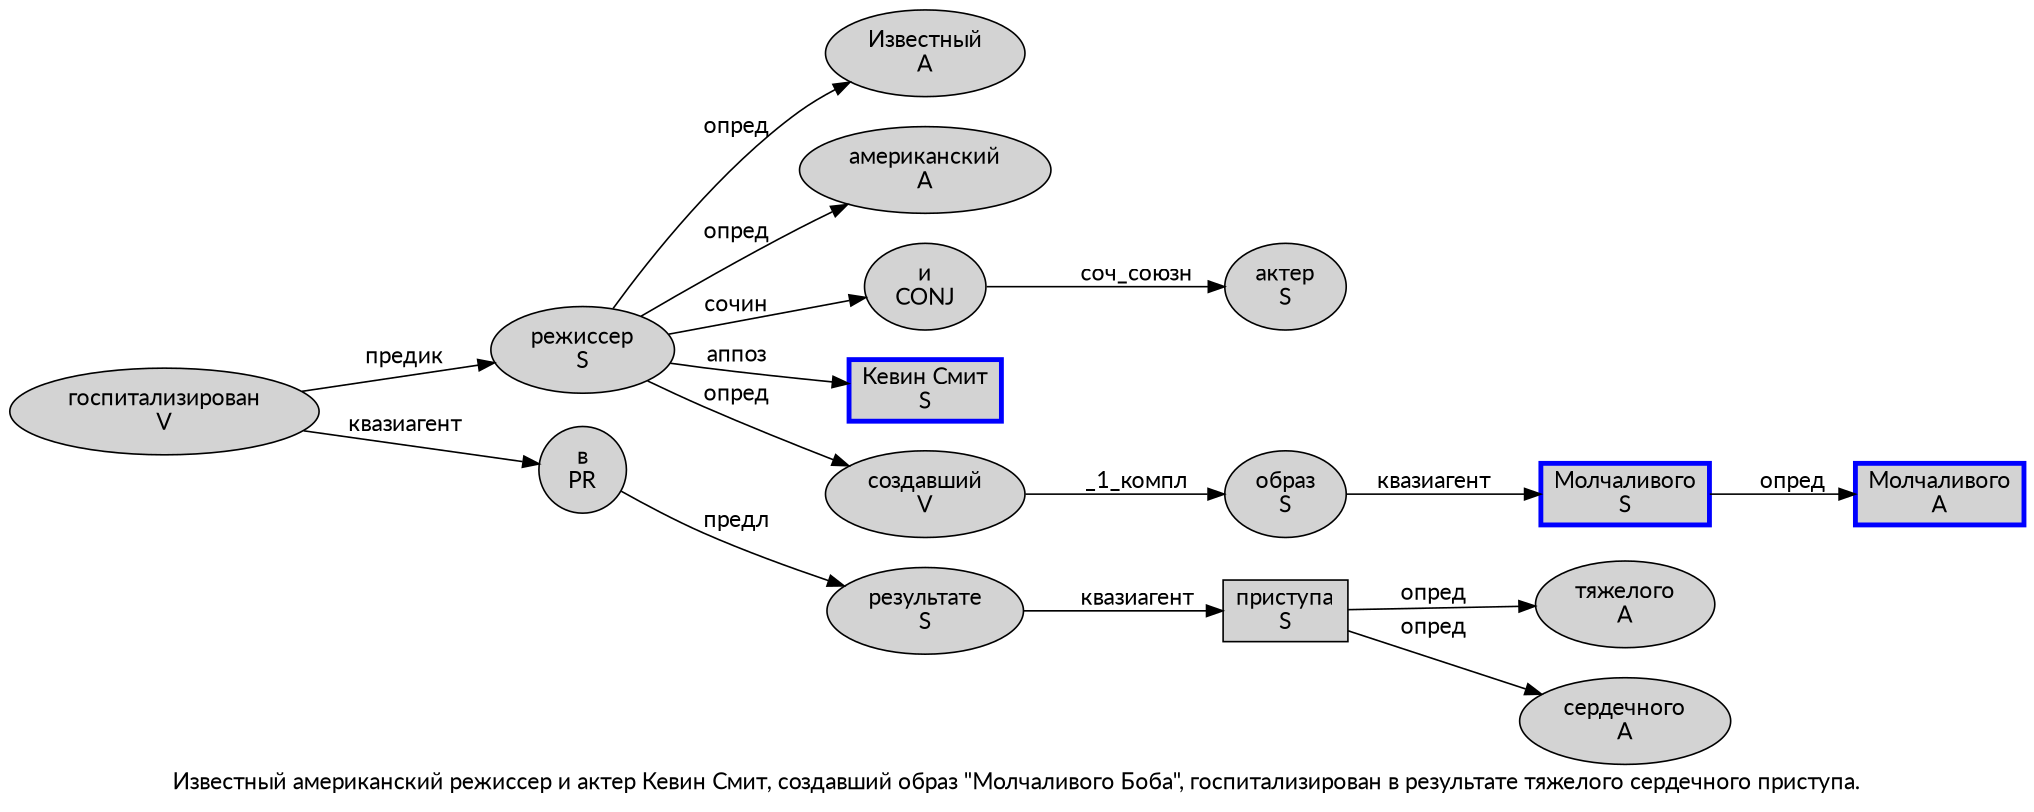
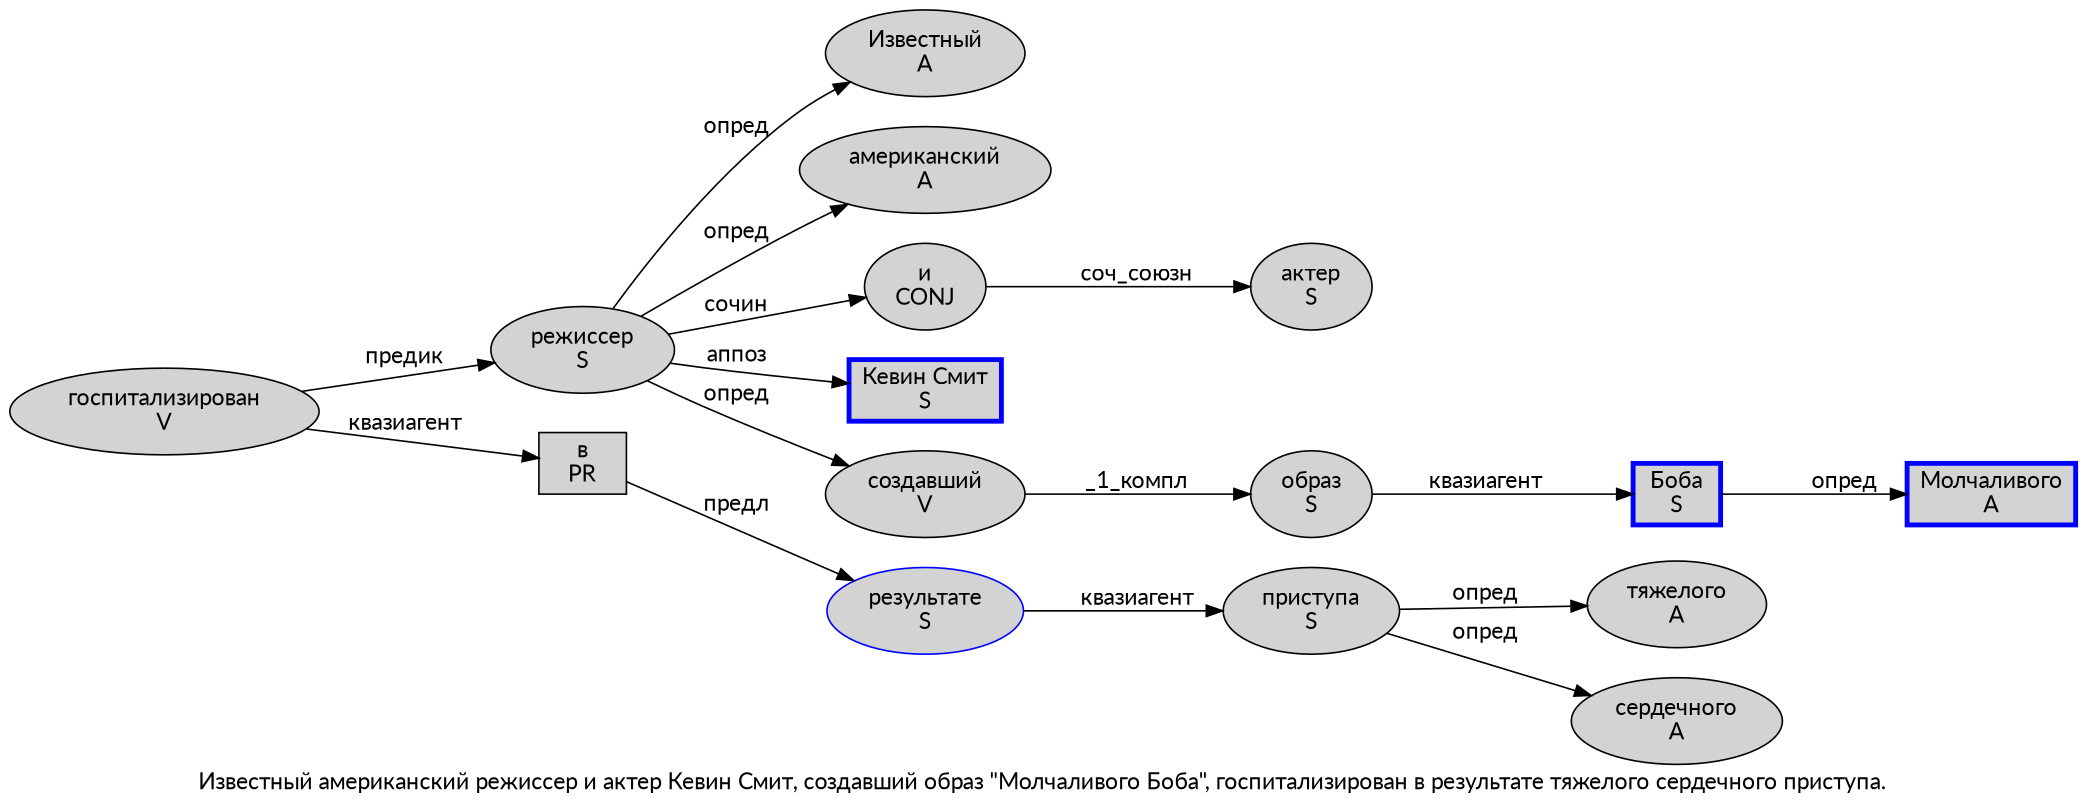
(583, 470) -> (583, 463)
(1625, 494) -> (1677, 494)
(925, 611) -> (925, 611)
(1286, 611) -> (1311, 611)
